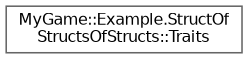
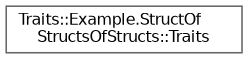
(124, 29) -> (124, 29)
